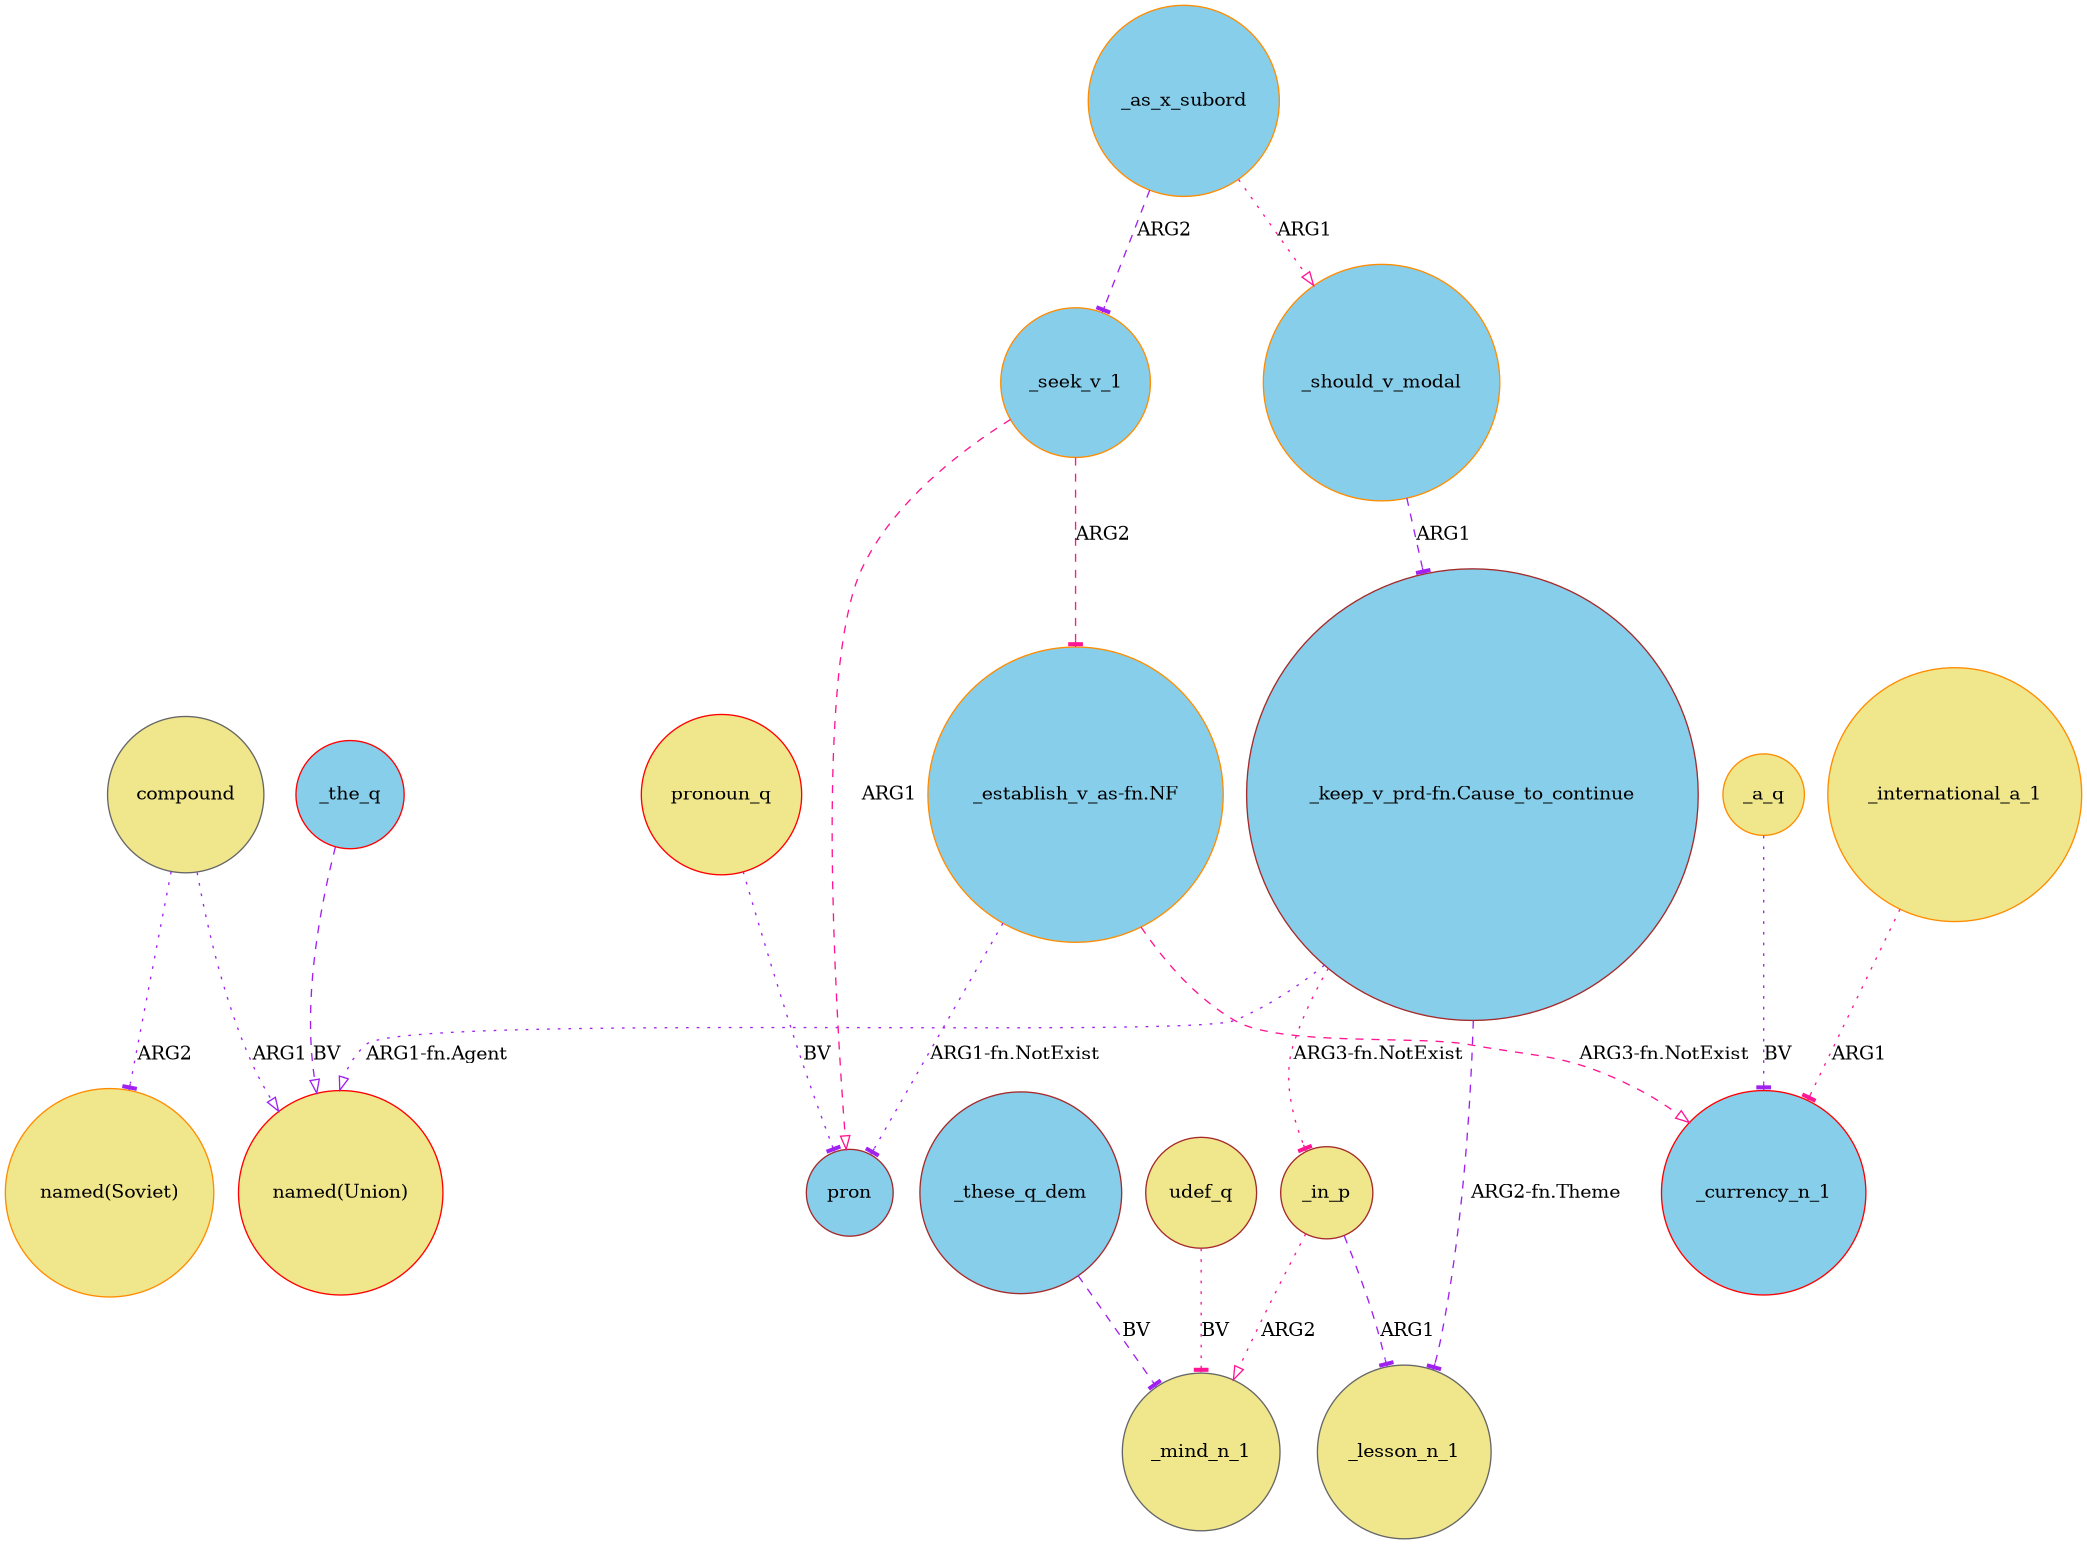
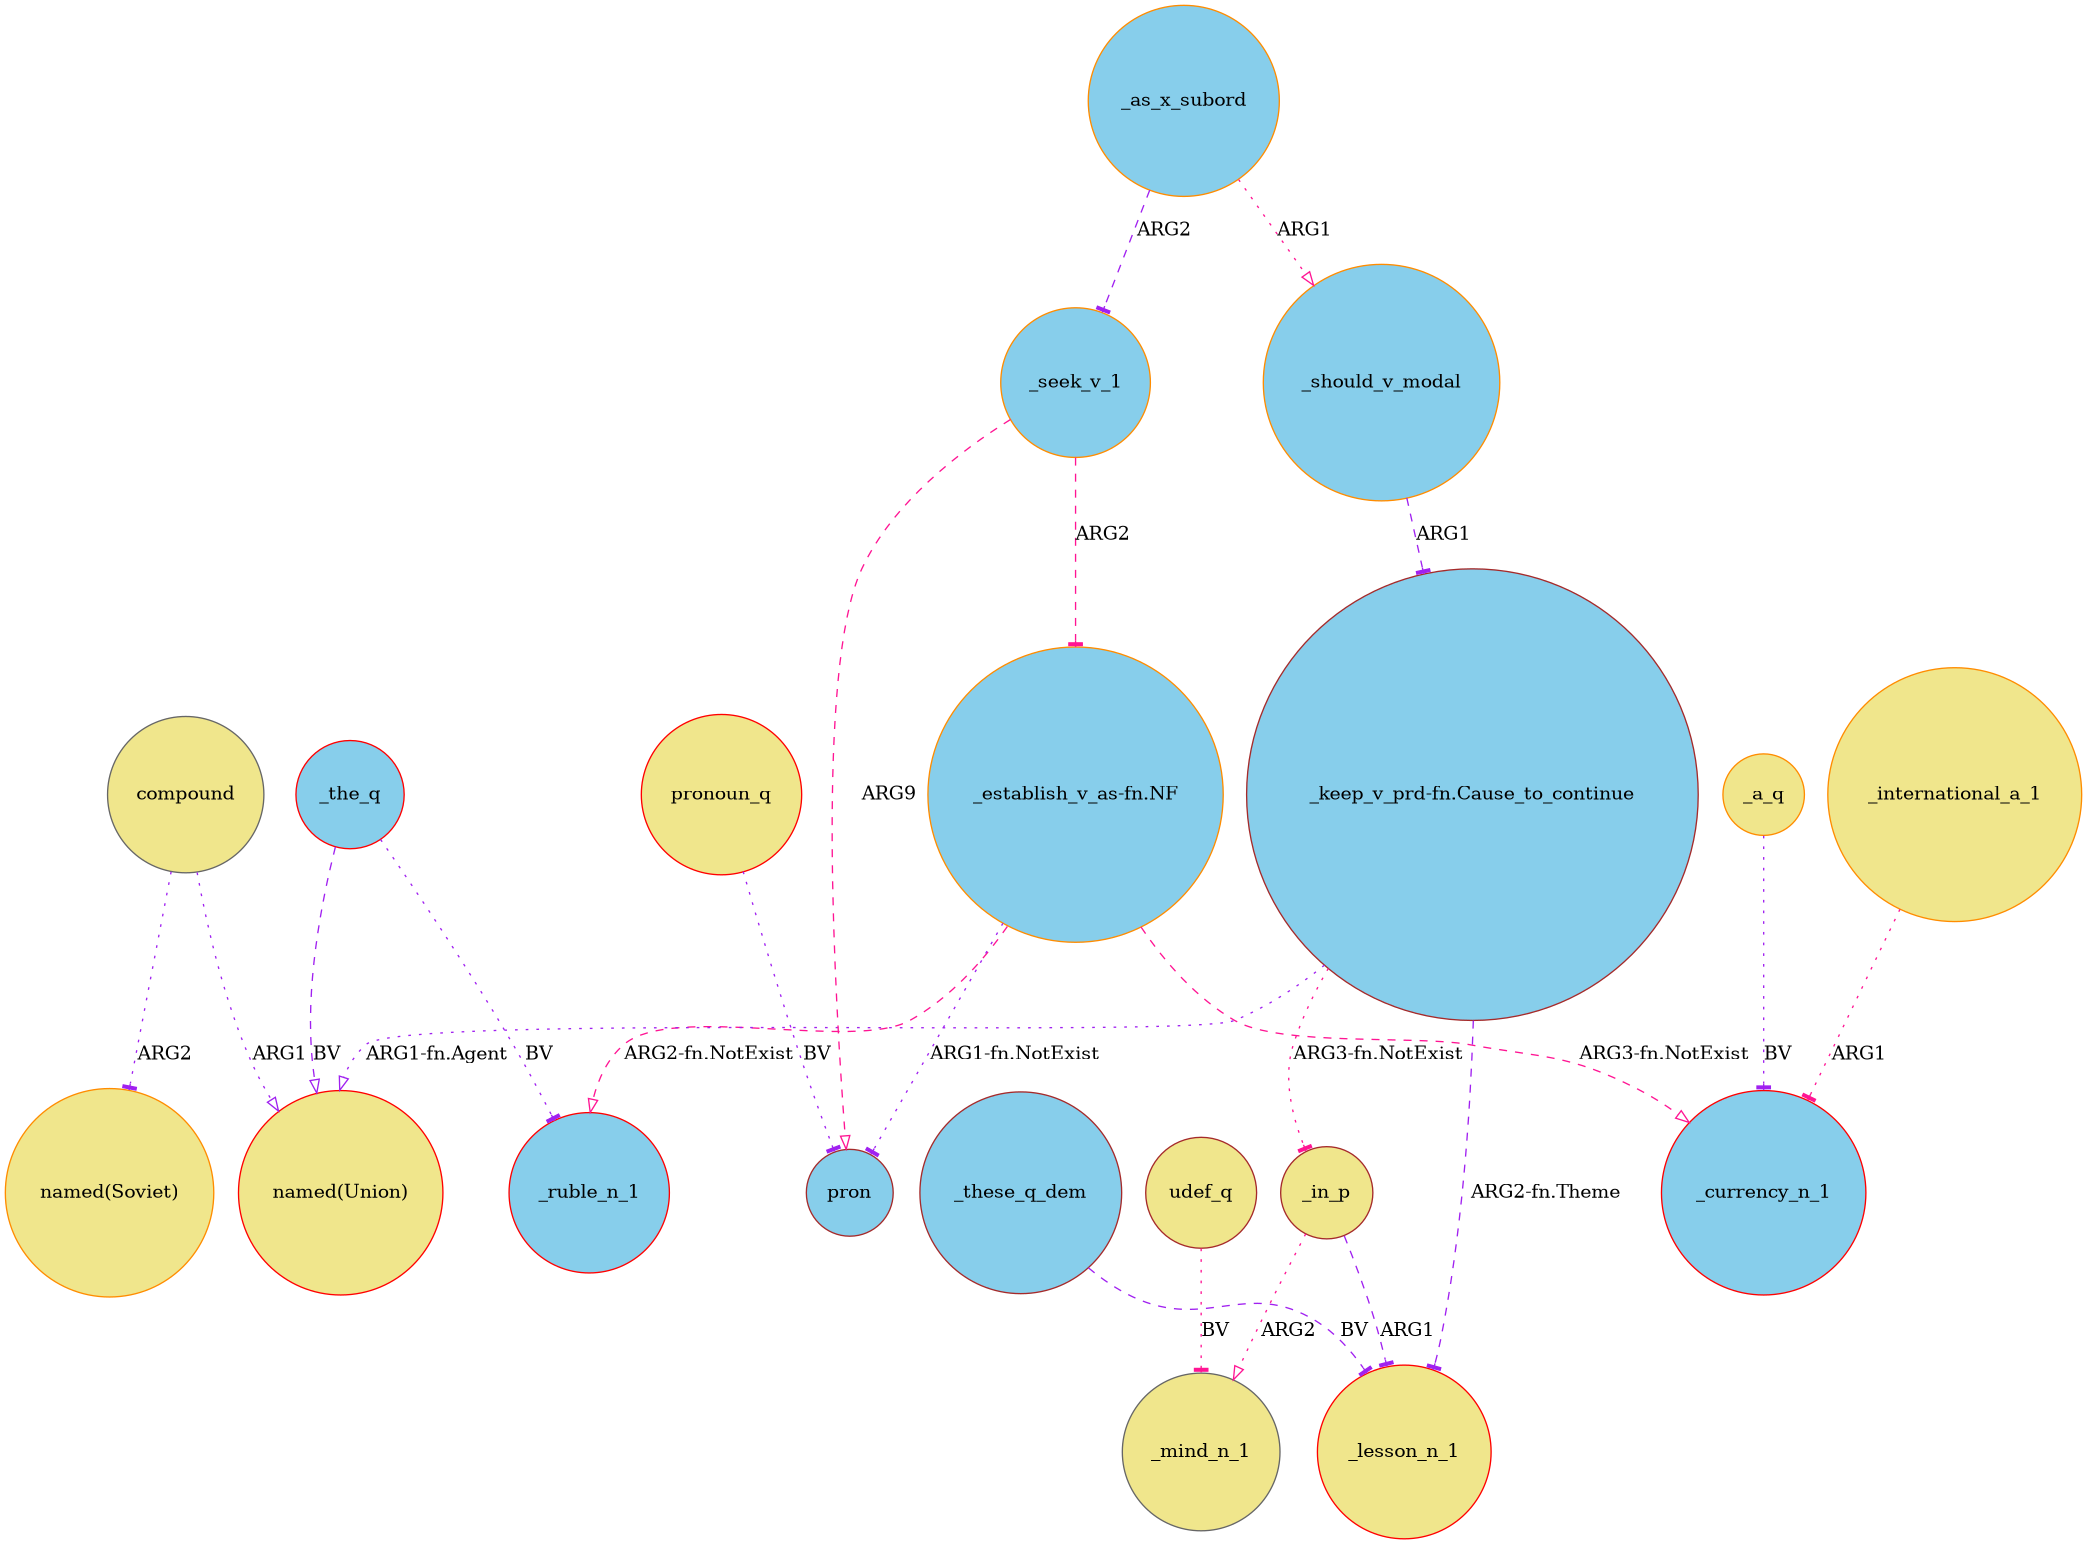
(889, 795) -> (889, 795)
none -> (589, 1193)
(1115, 1328) -> (1232, 1305)
(1404, 1452) -> (1404, 1452)
